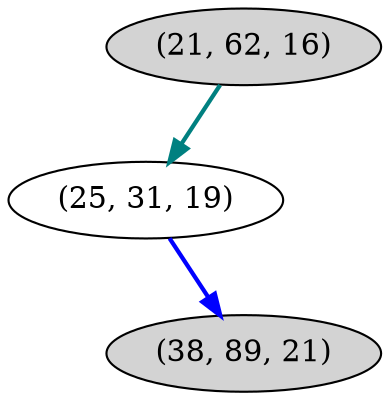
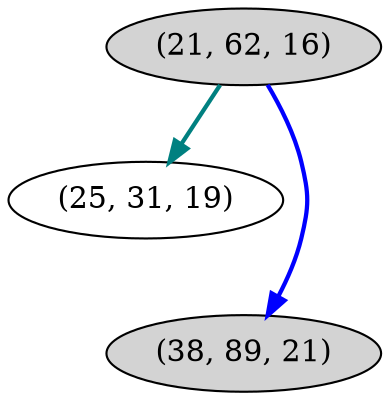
(189, 268) -> (307, 189)
